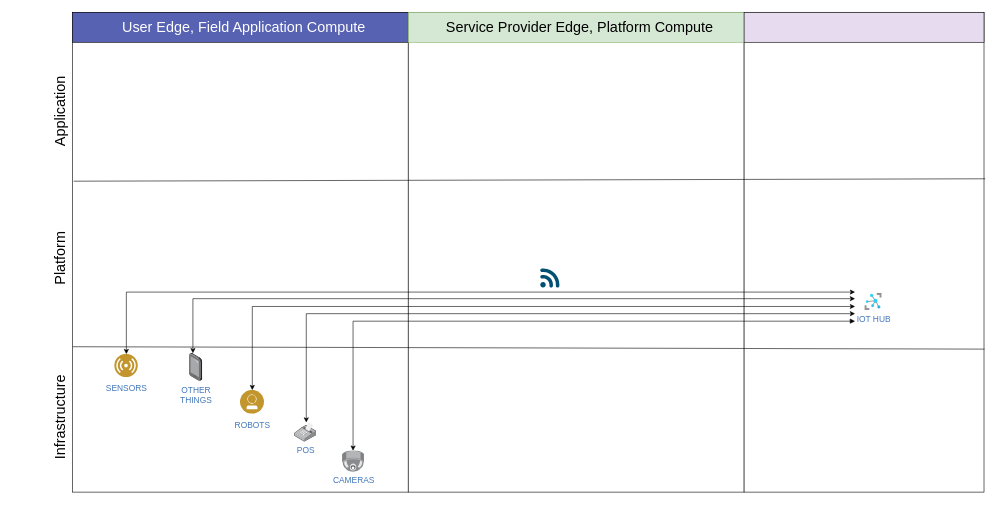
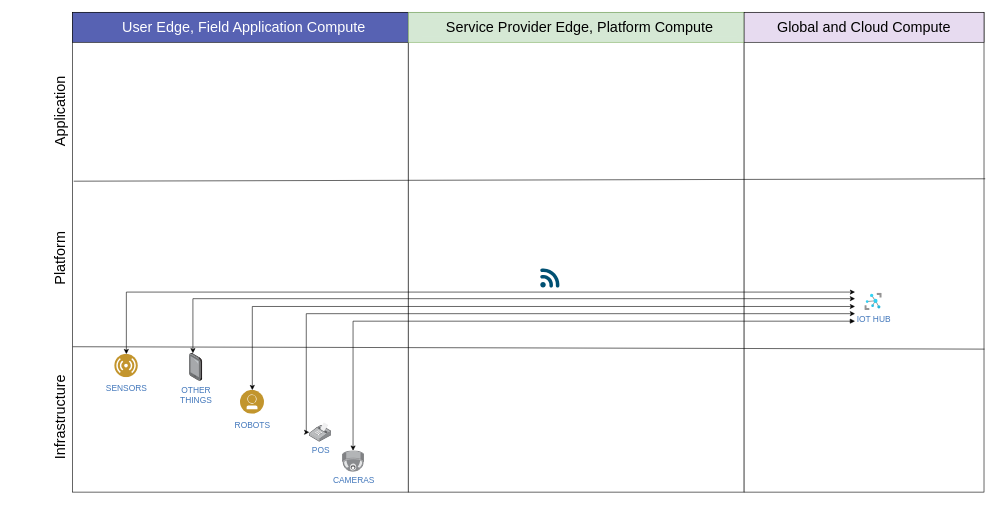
none -> (864, 27)
(305, 432) -> (320, 432)
